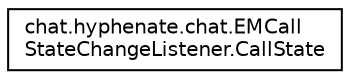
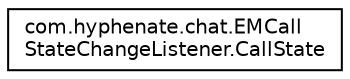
(175, 40) -> (175, 40)
